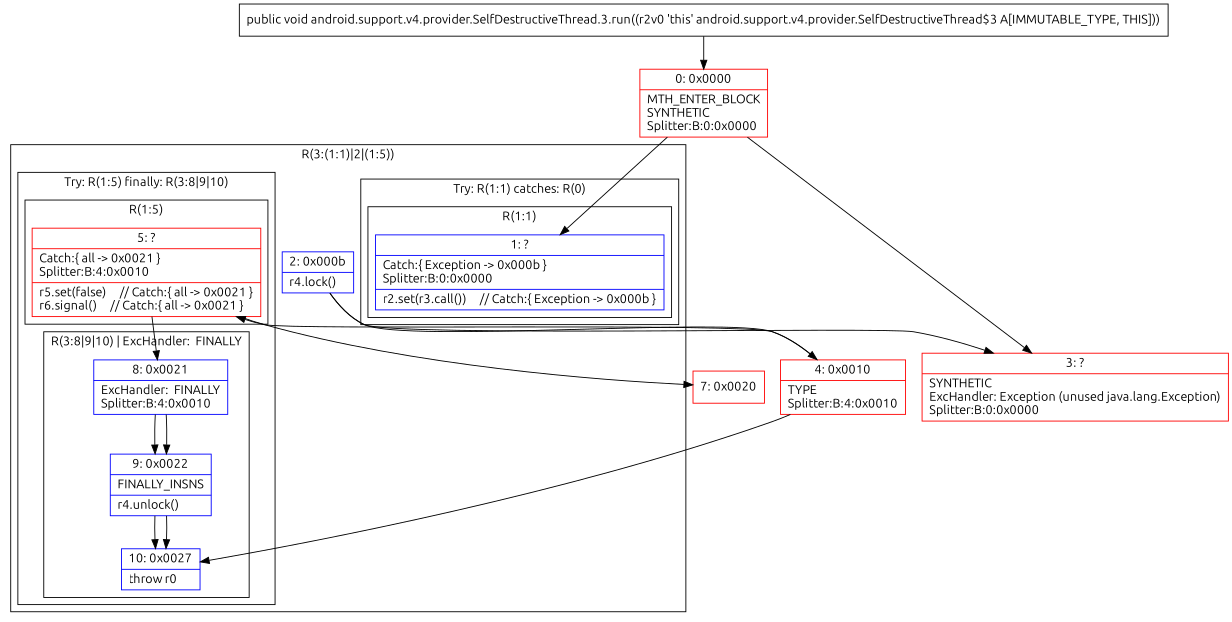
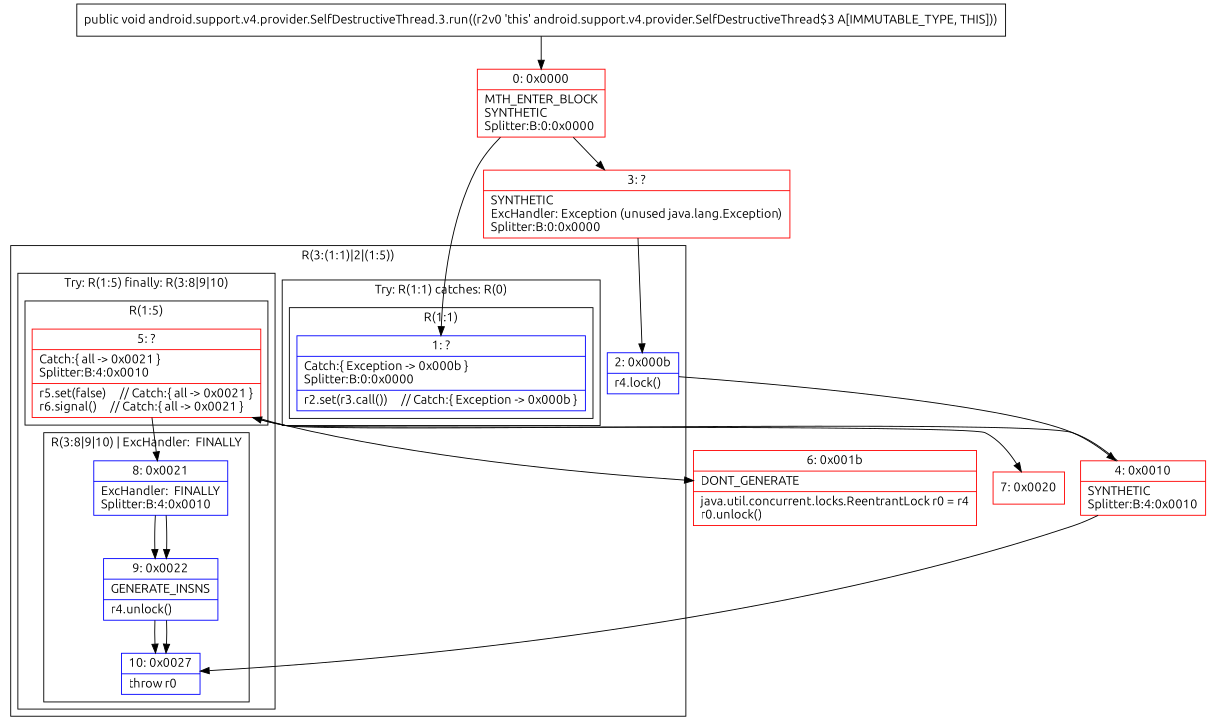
(786, 330) -> (640, 291)
(802, 390) -> (1119, 491)
(161, 484) -> (161, 589)
none -> (835, 488)
